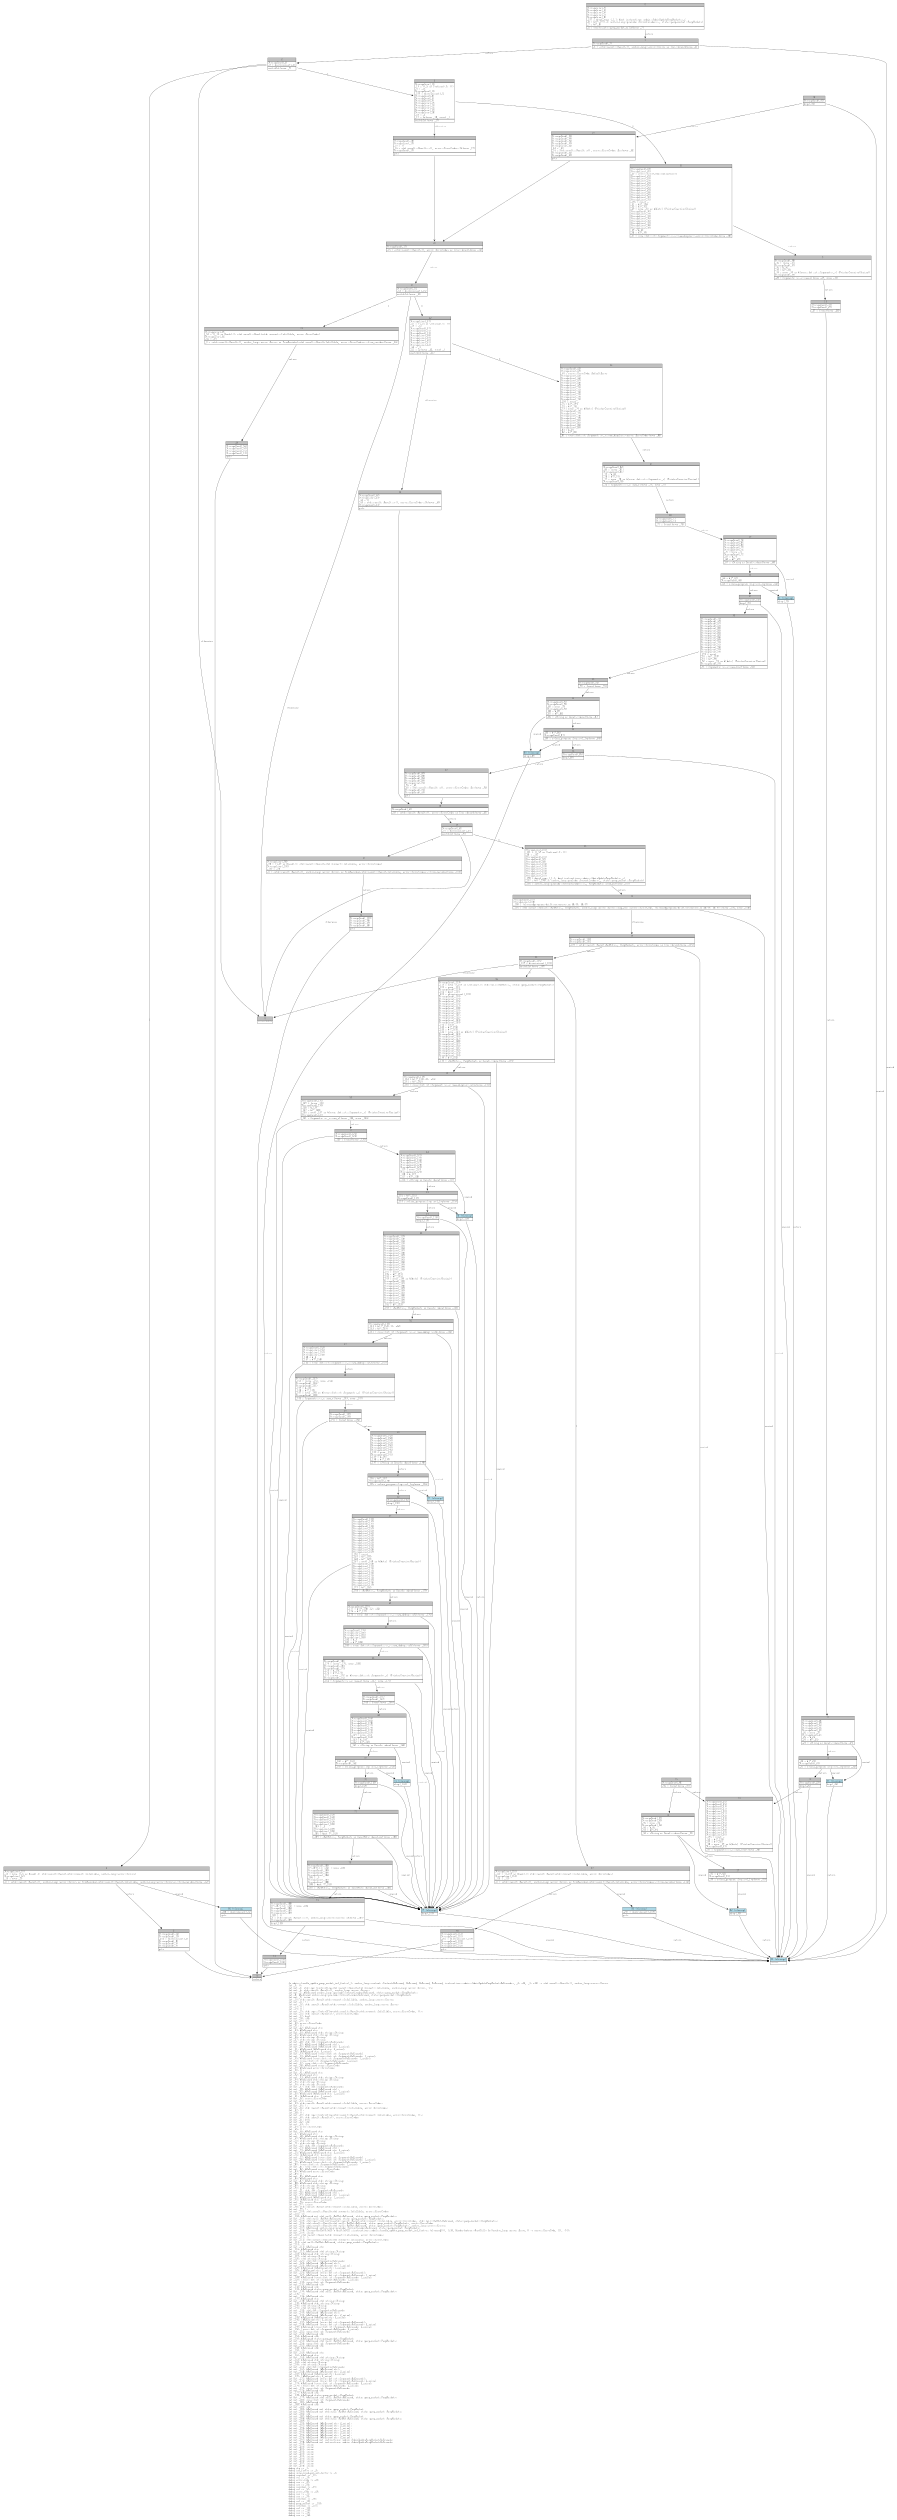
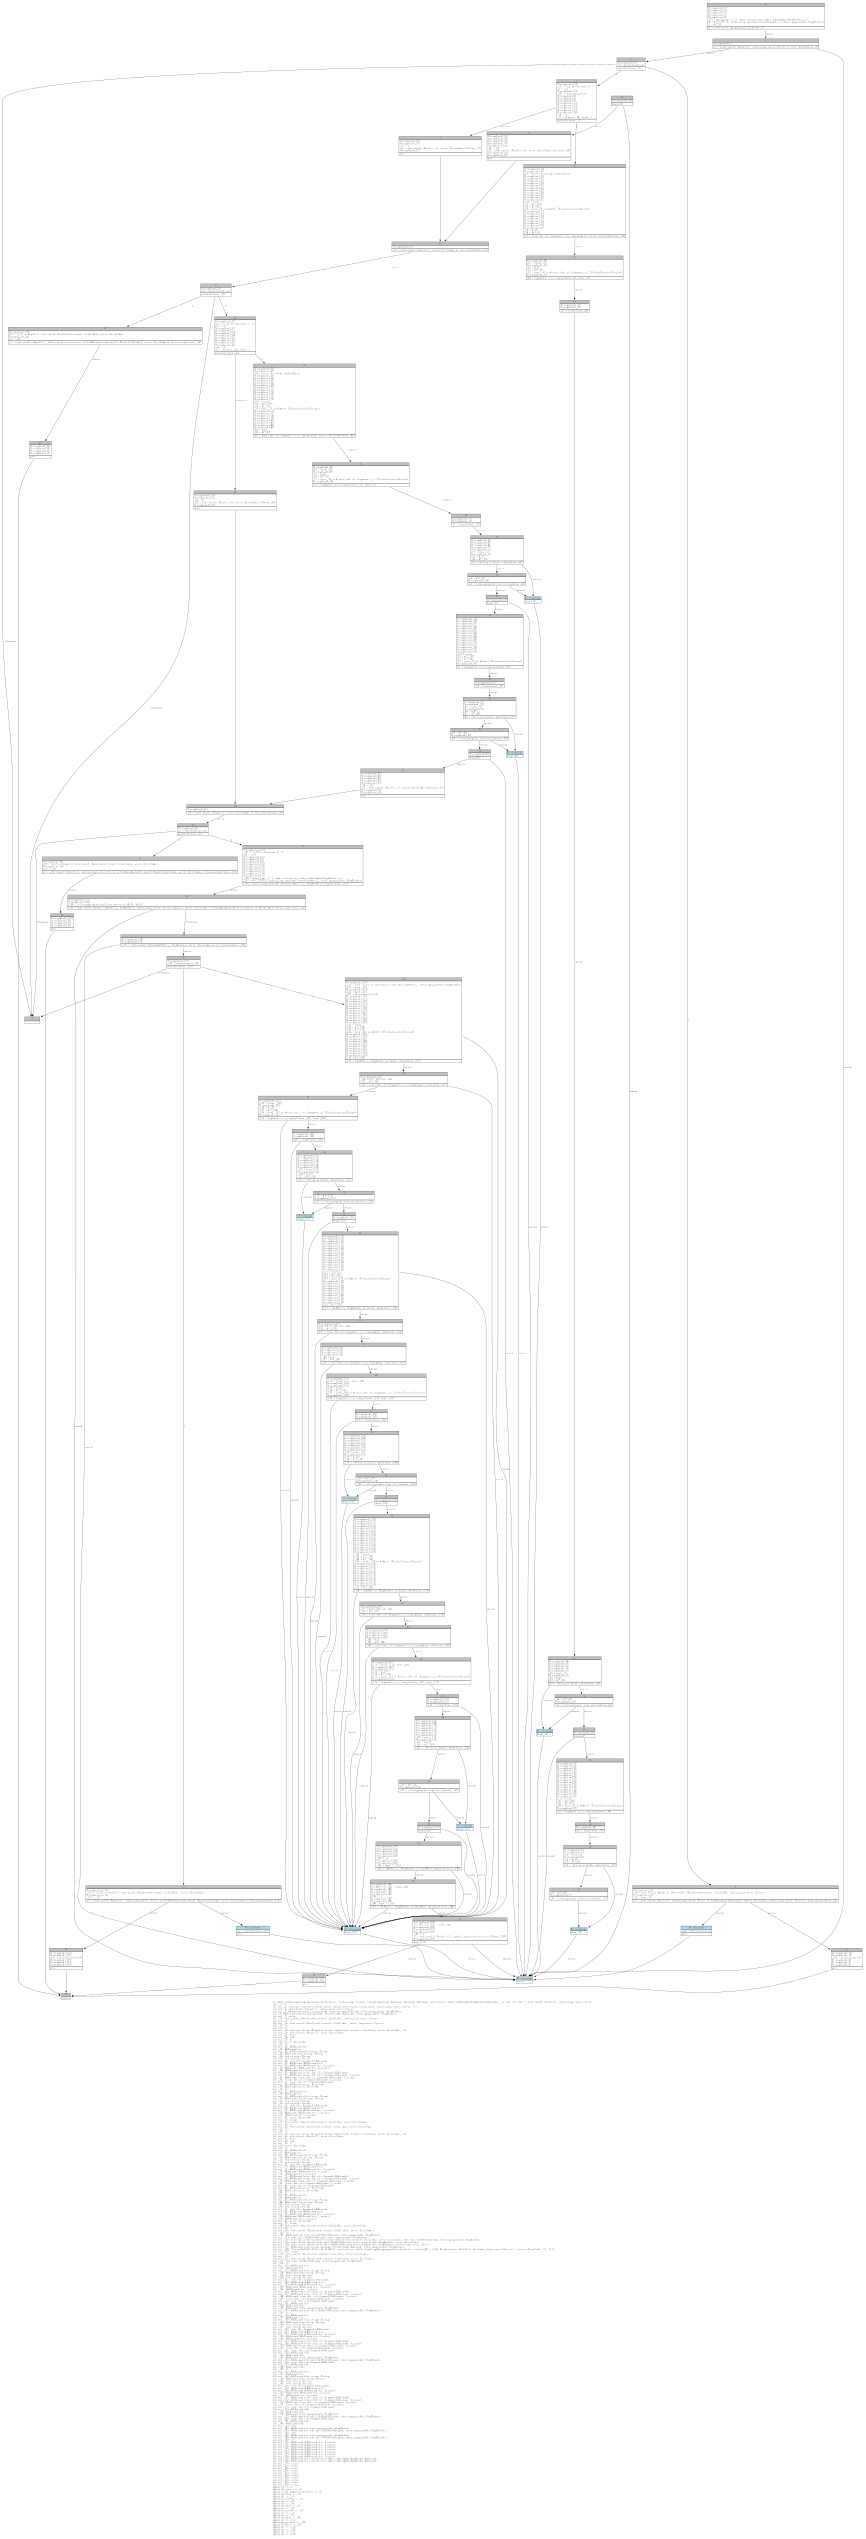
(694, 1794) -> (590, 1817)
